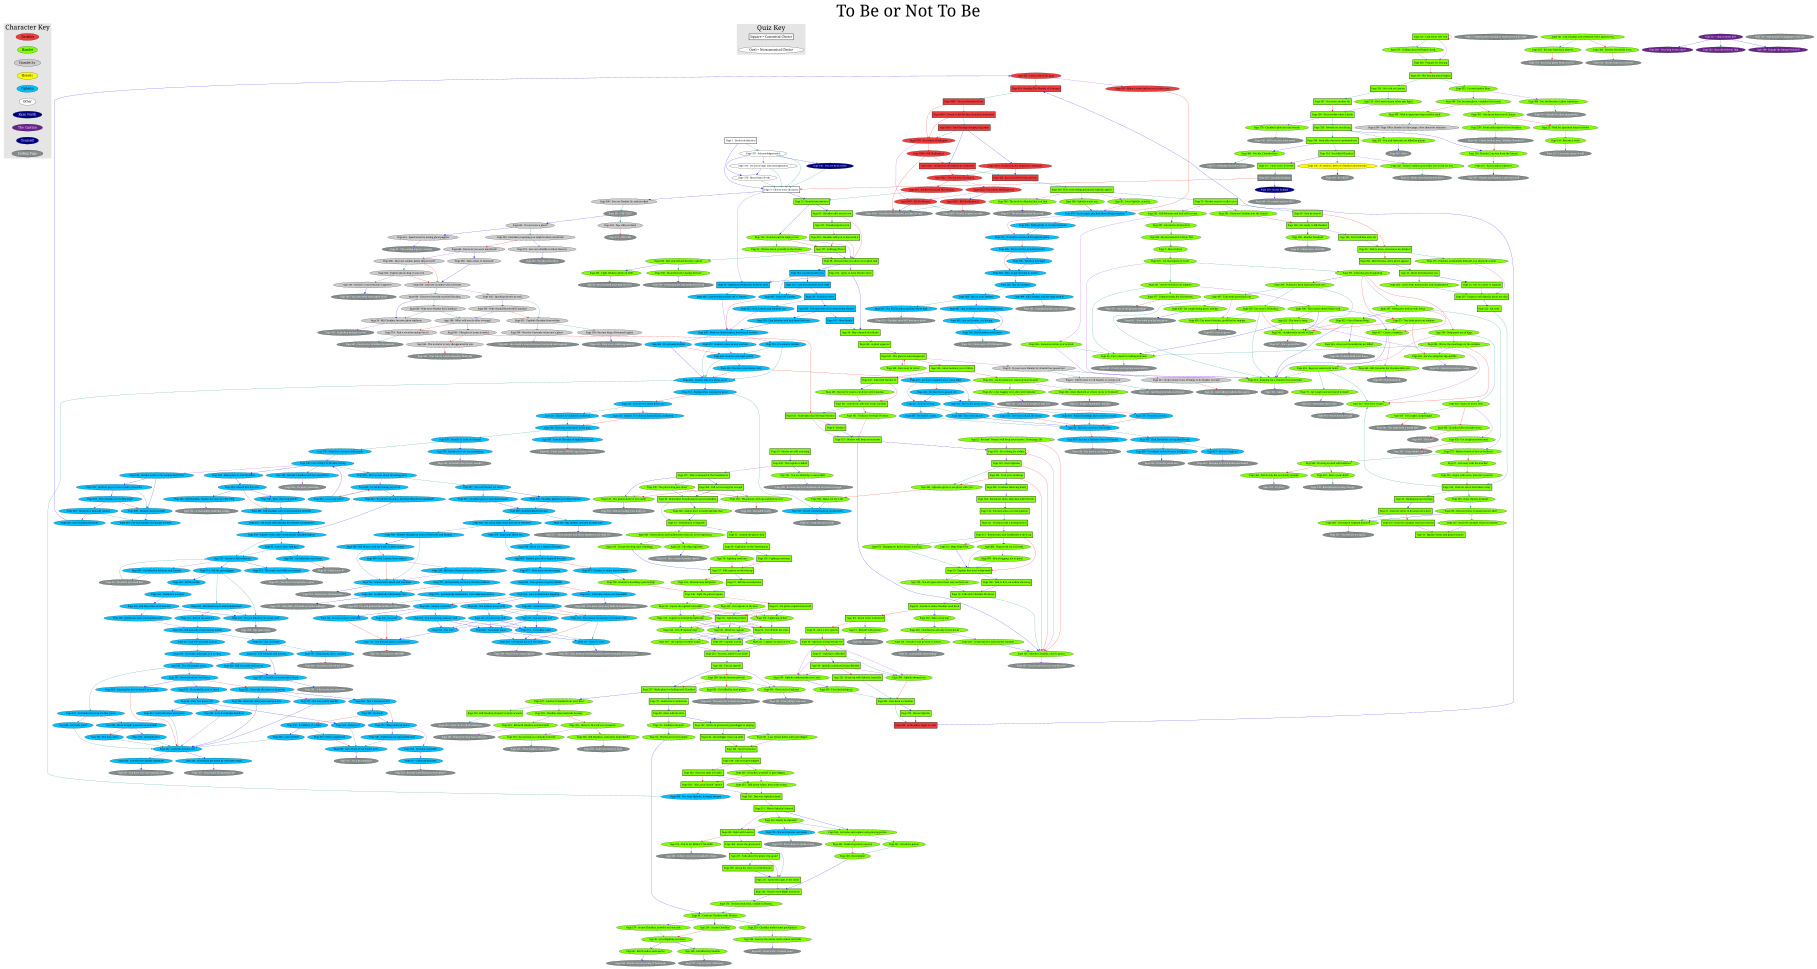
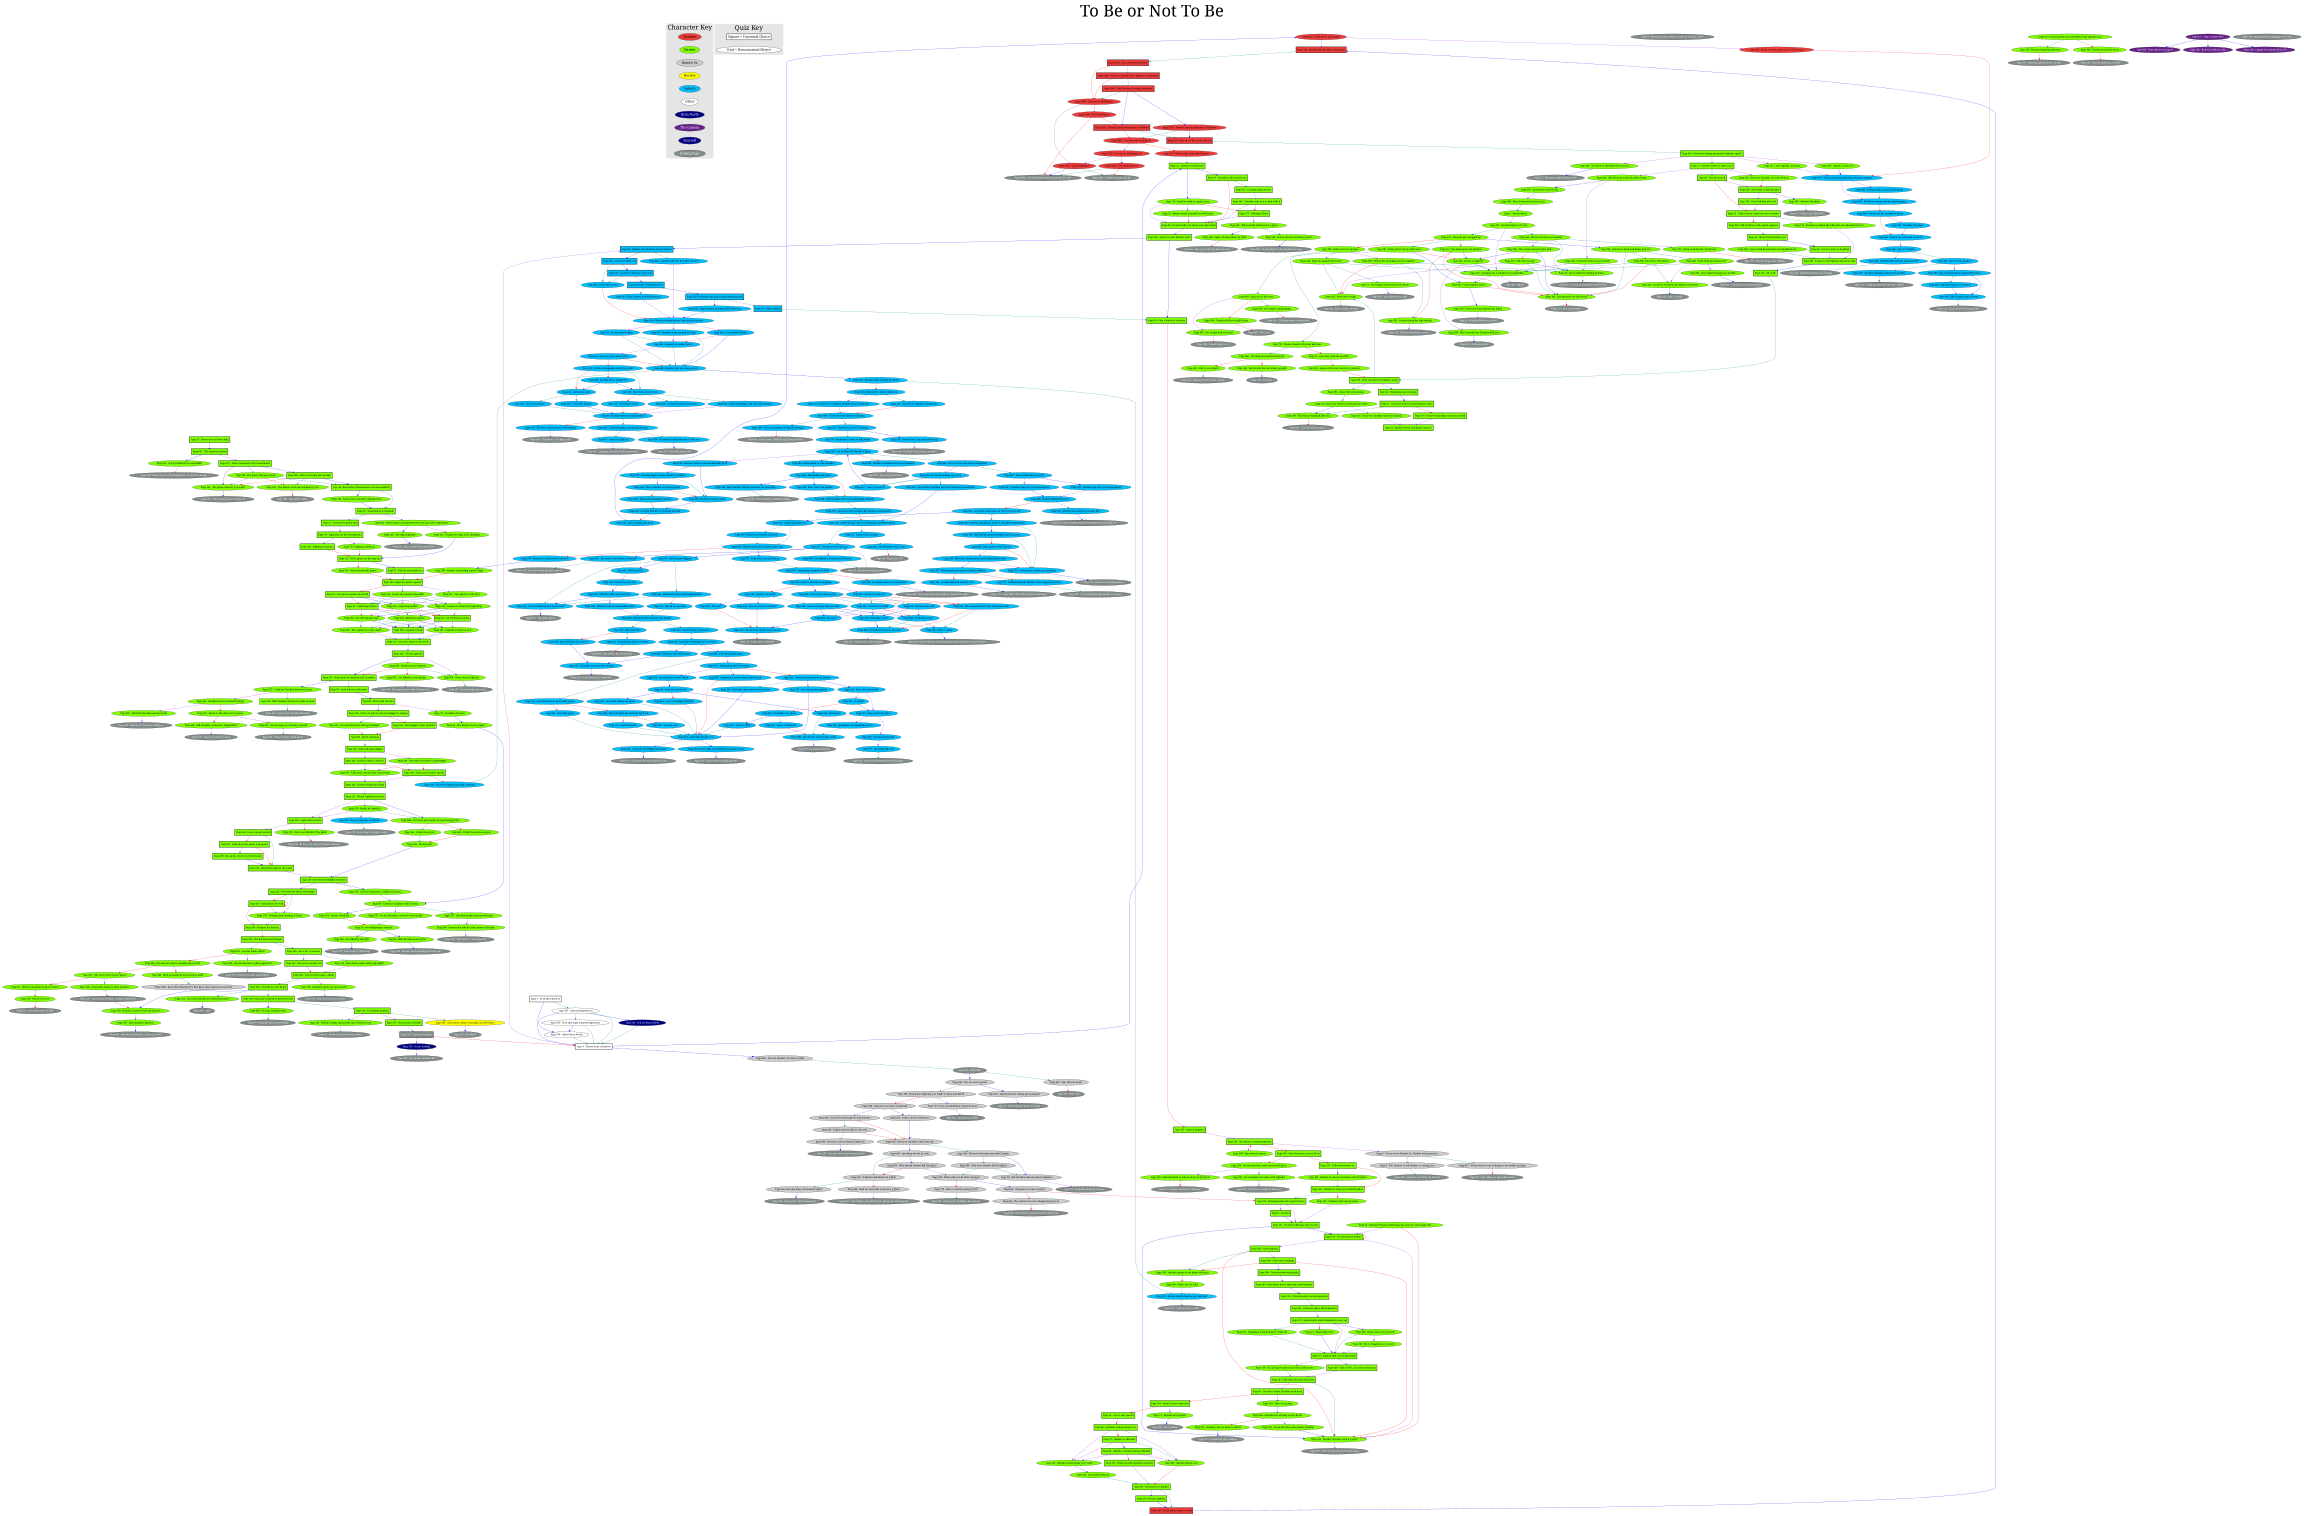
(830, 267) -> (634, 255)
(820, 297) -> (646, 285)
(1308, 347) -> (1485, 278)
(354, 494) -> (905, 482)
(84, 516) -> (645, 517)
none -> (292, 892)
